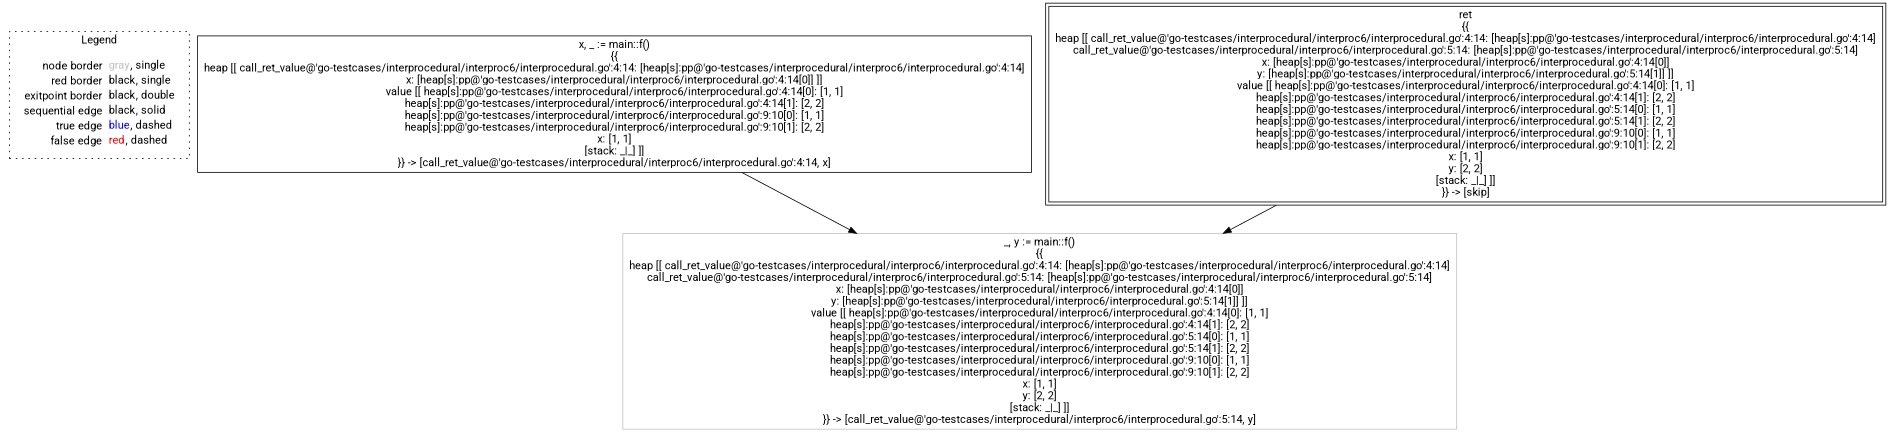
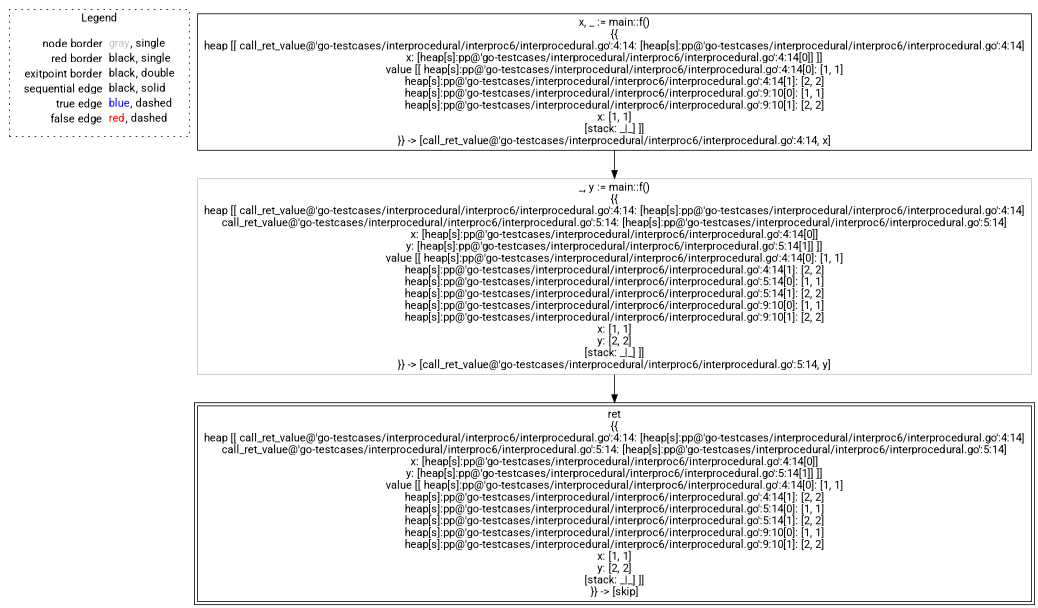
(1253, 217) -> (615, 385)
